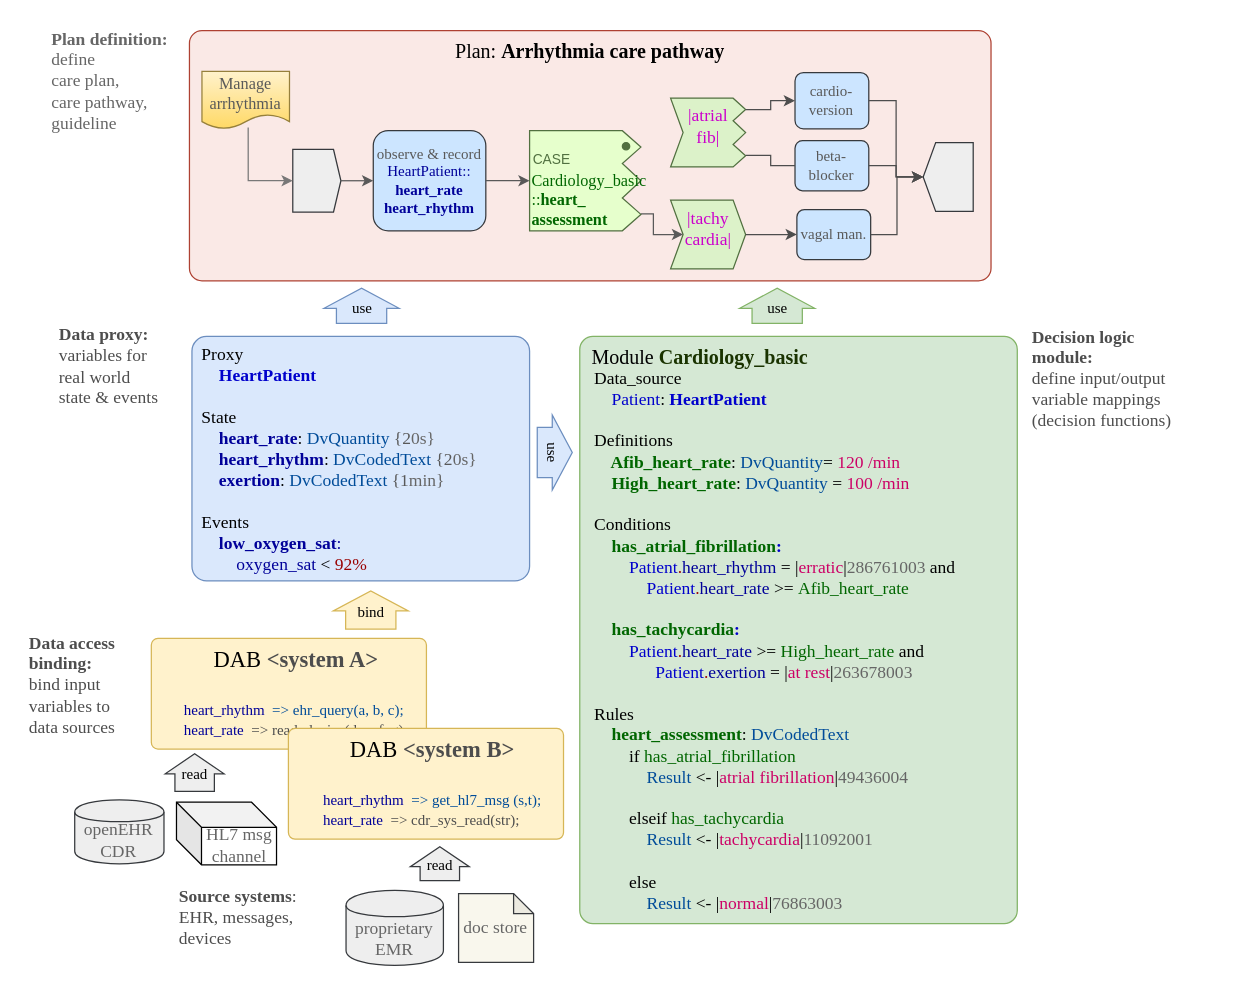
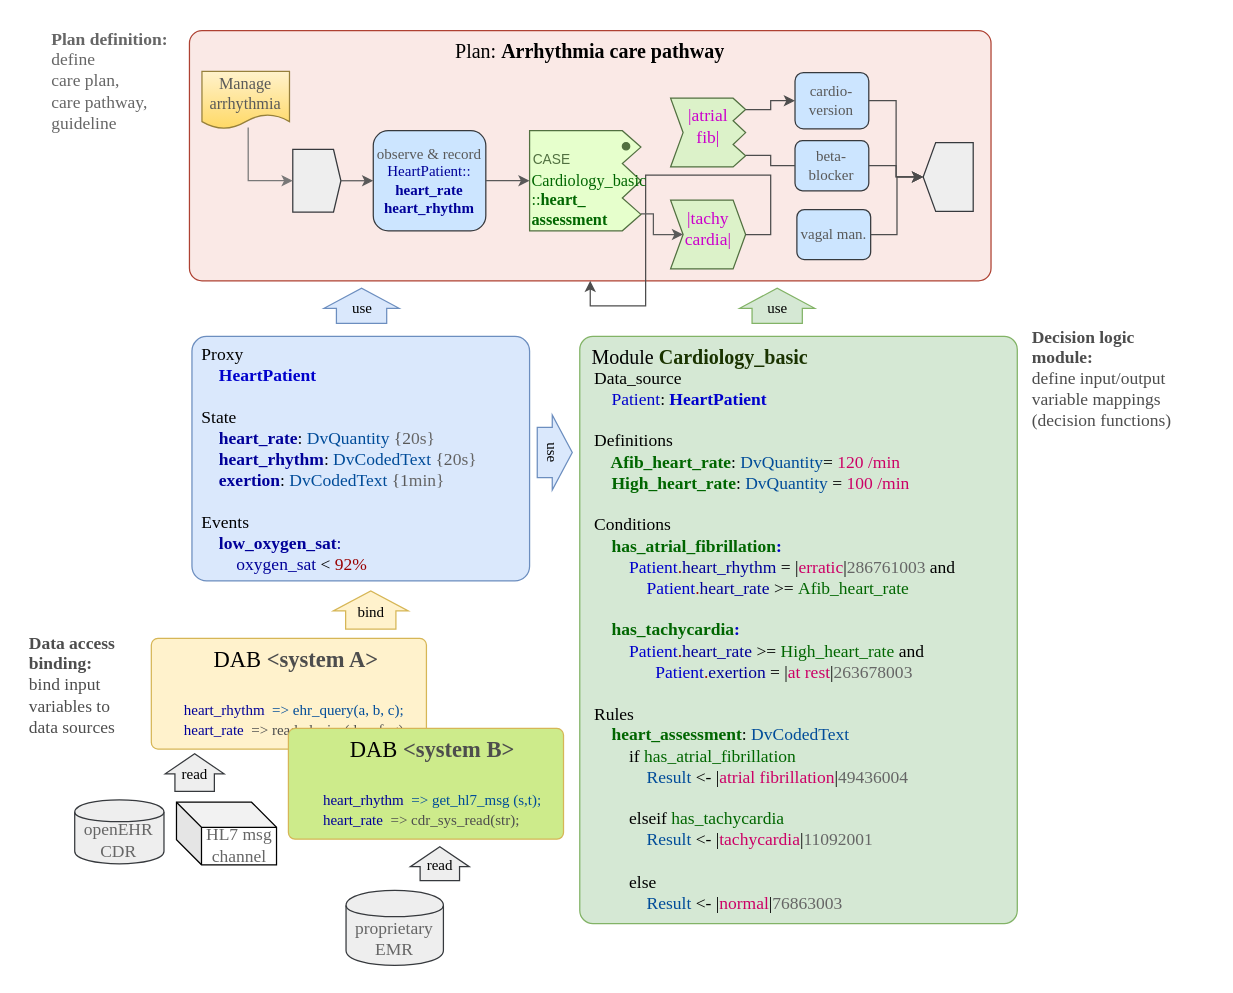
(779, 234) -> (645, 183)
(119, 367) -> none
(426, 783) -> (426, 783)
(258, 918) -> none
(496, 928) -> none
